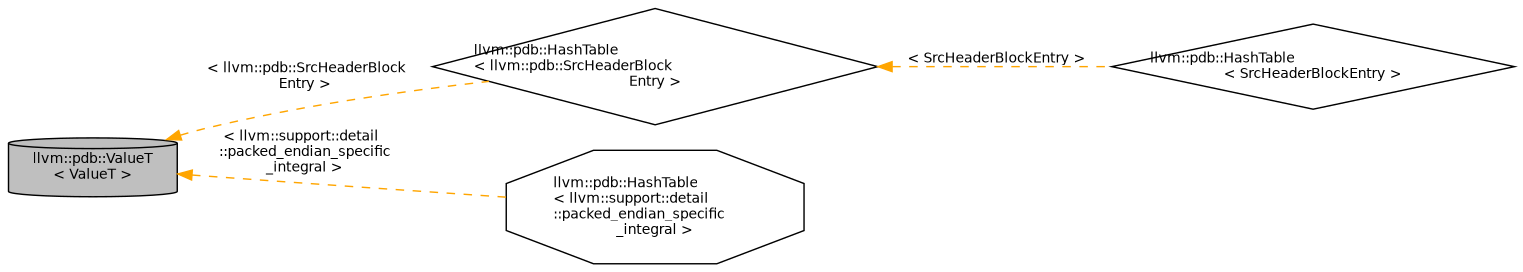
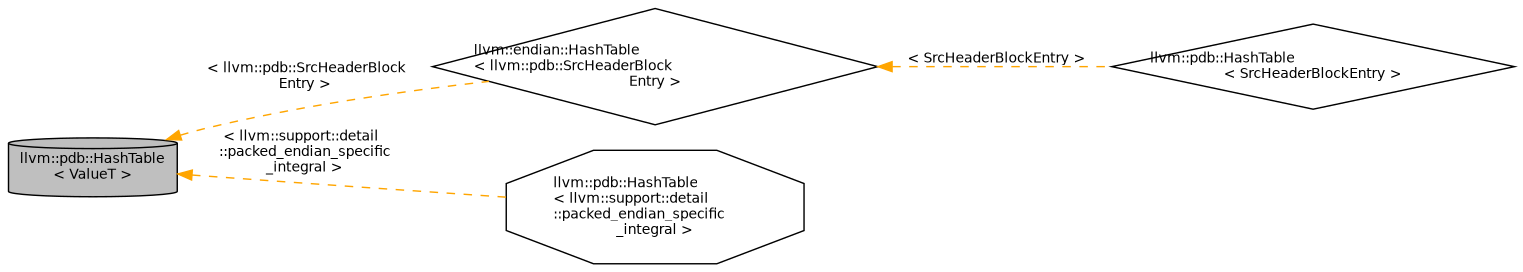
(655, 67) -> (655, 67)
(93, 167) -> (93, 167)
